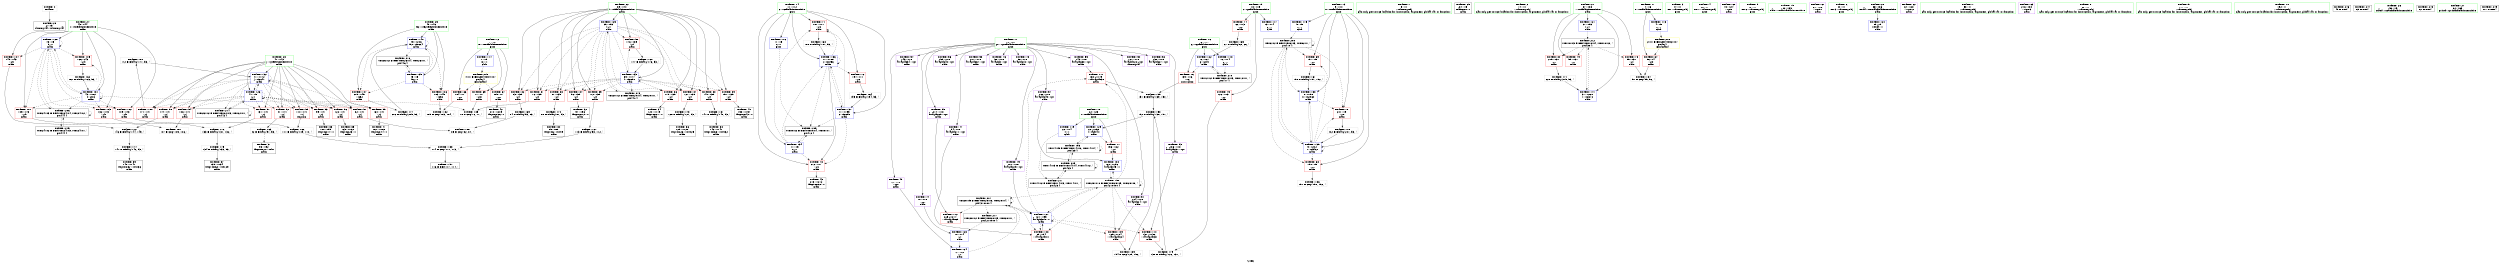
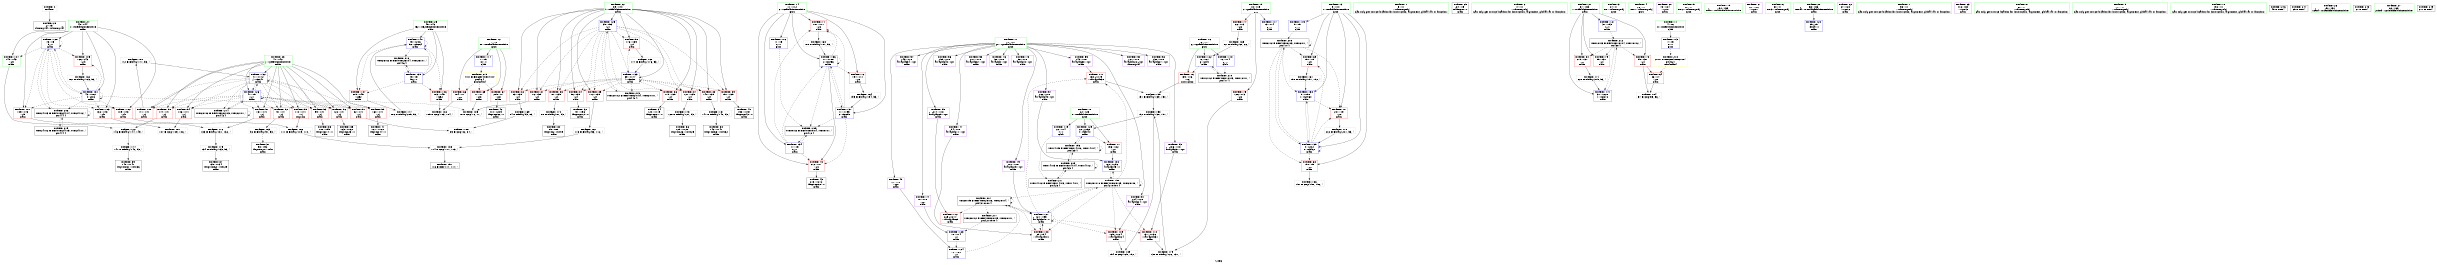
(1256, 12) -> (1256, 12)
(1643, 34) -> (1649, 69)
(11, 61) -> (11, 61)
